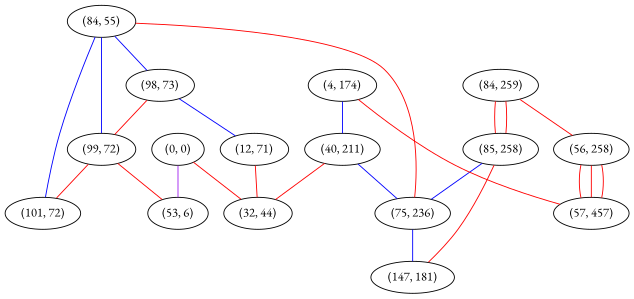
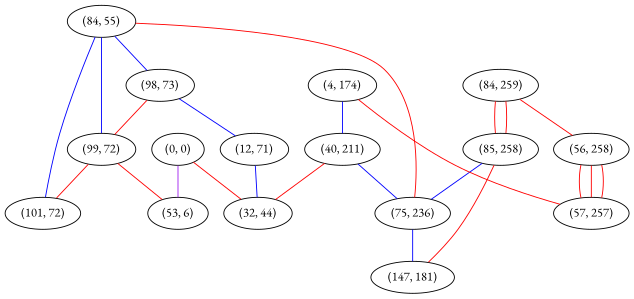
(256, 181) -> (256, 181)
(591, 213) -> (591, 213)
